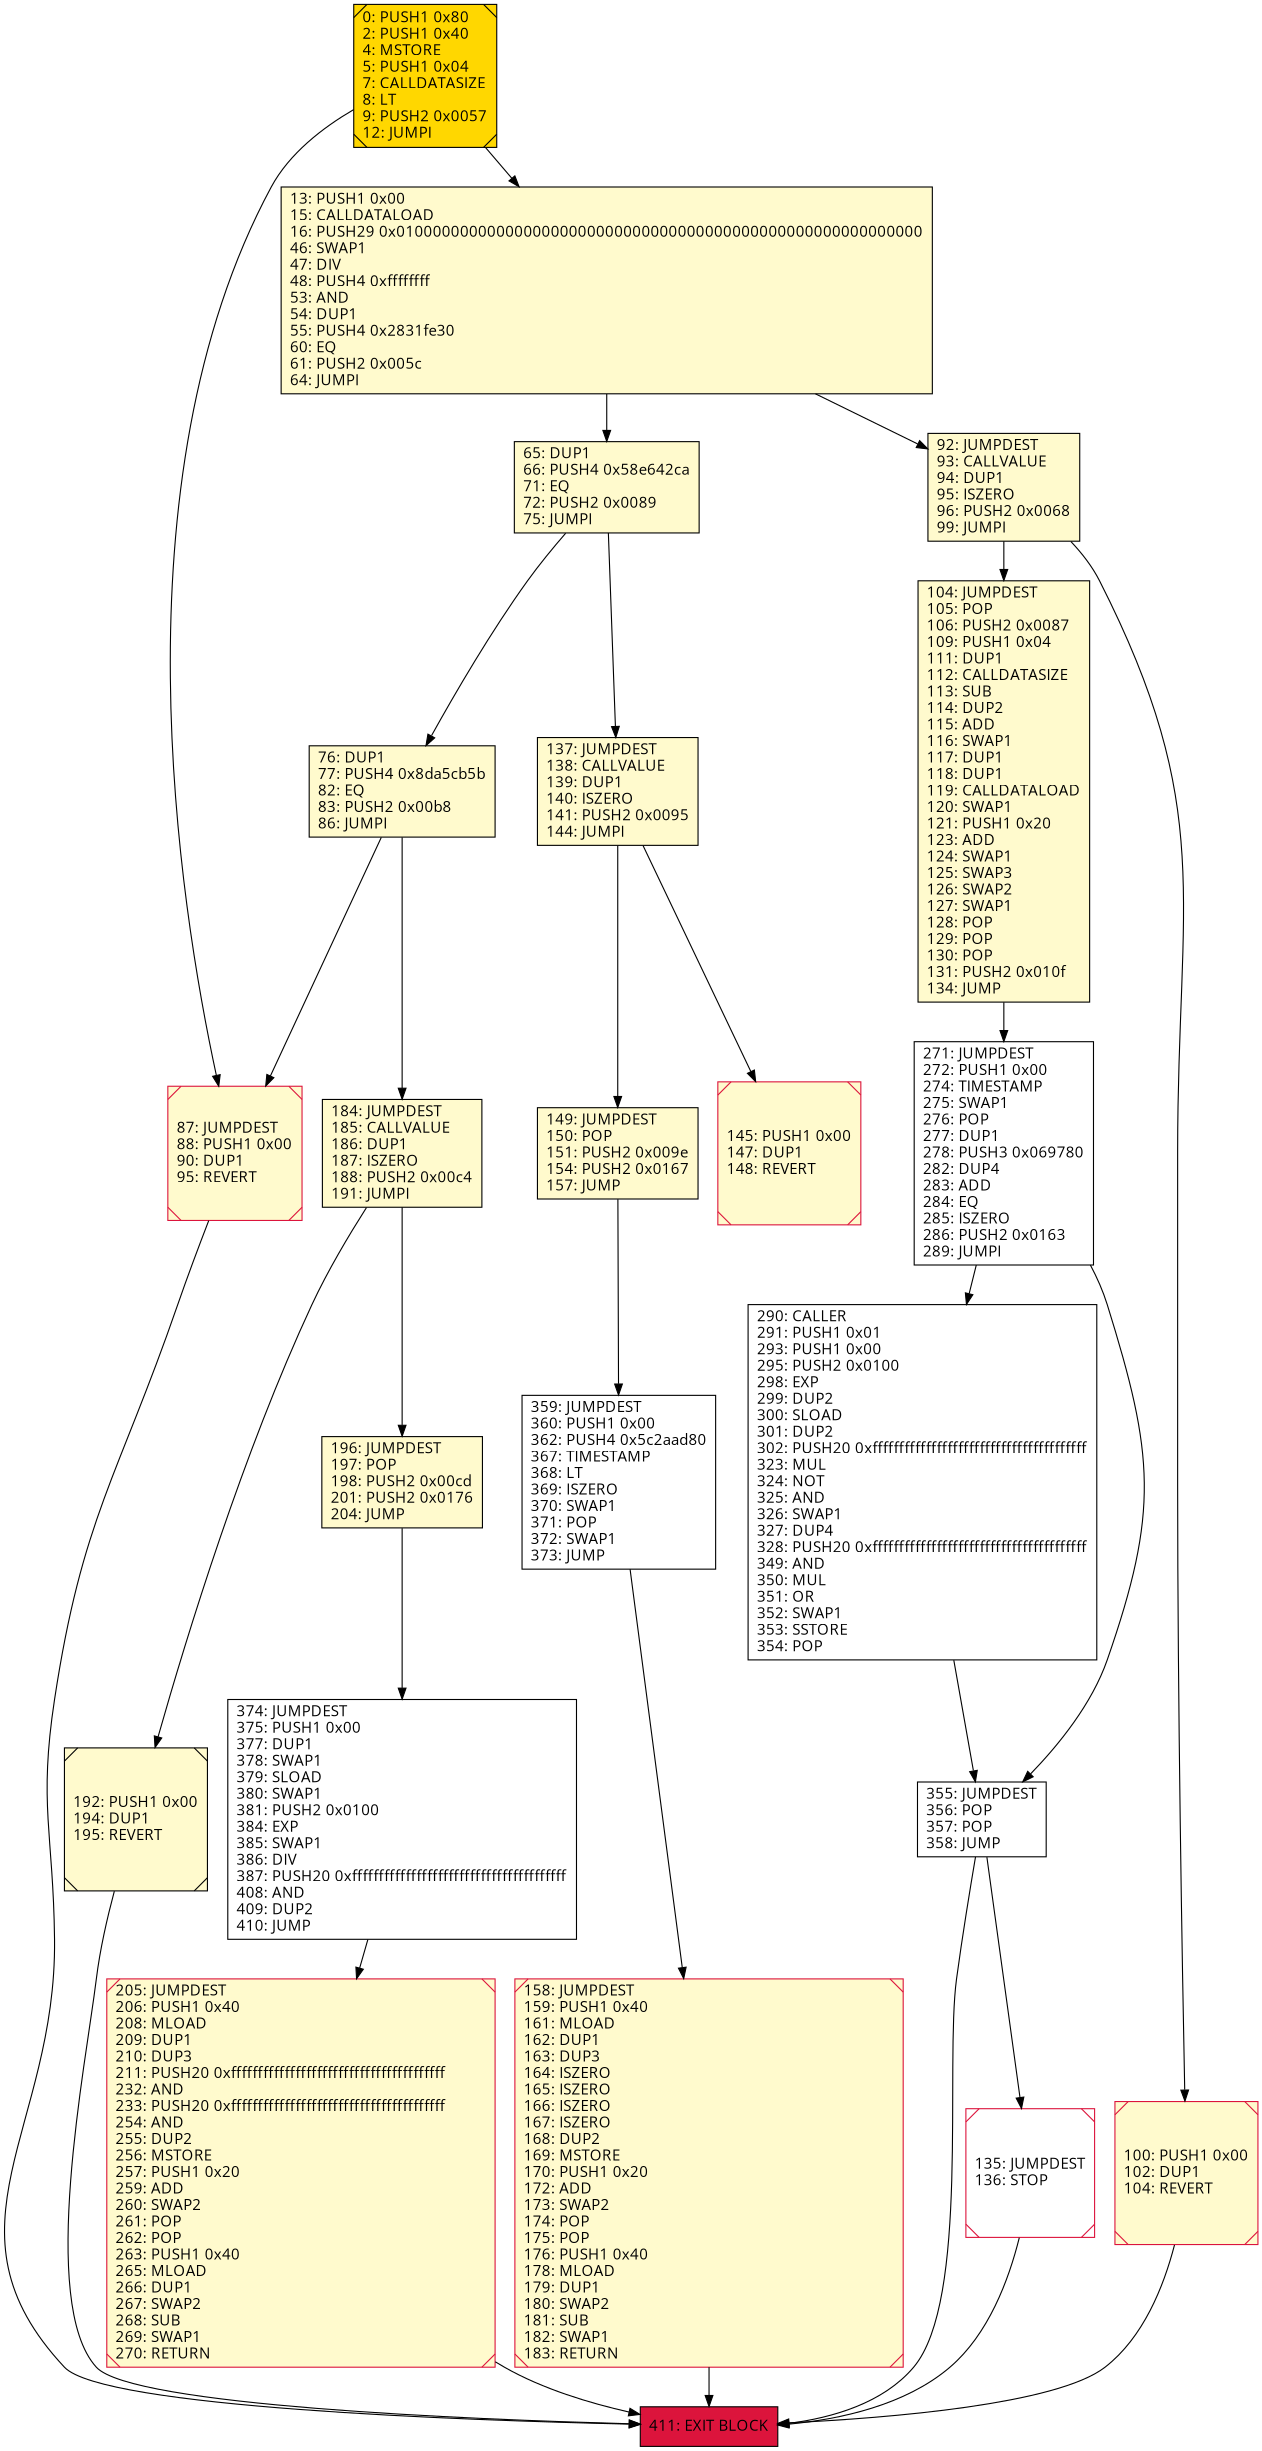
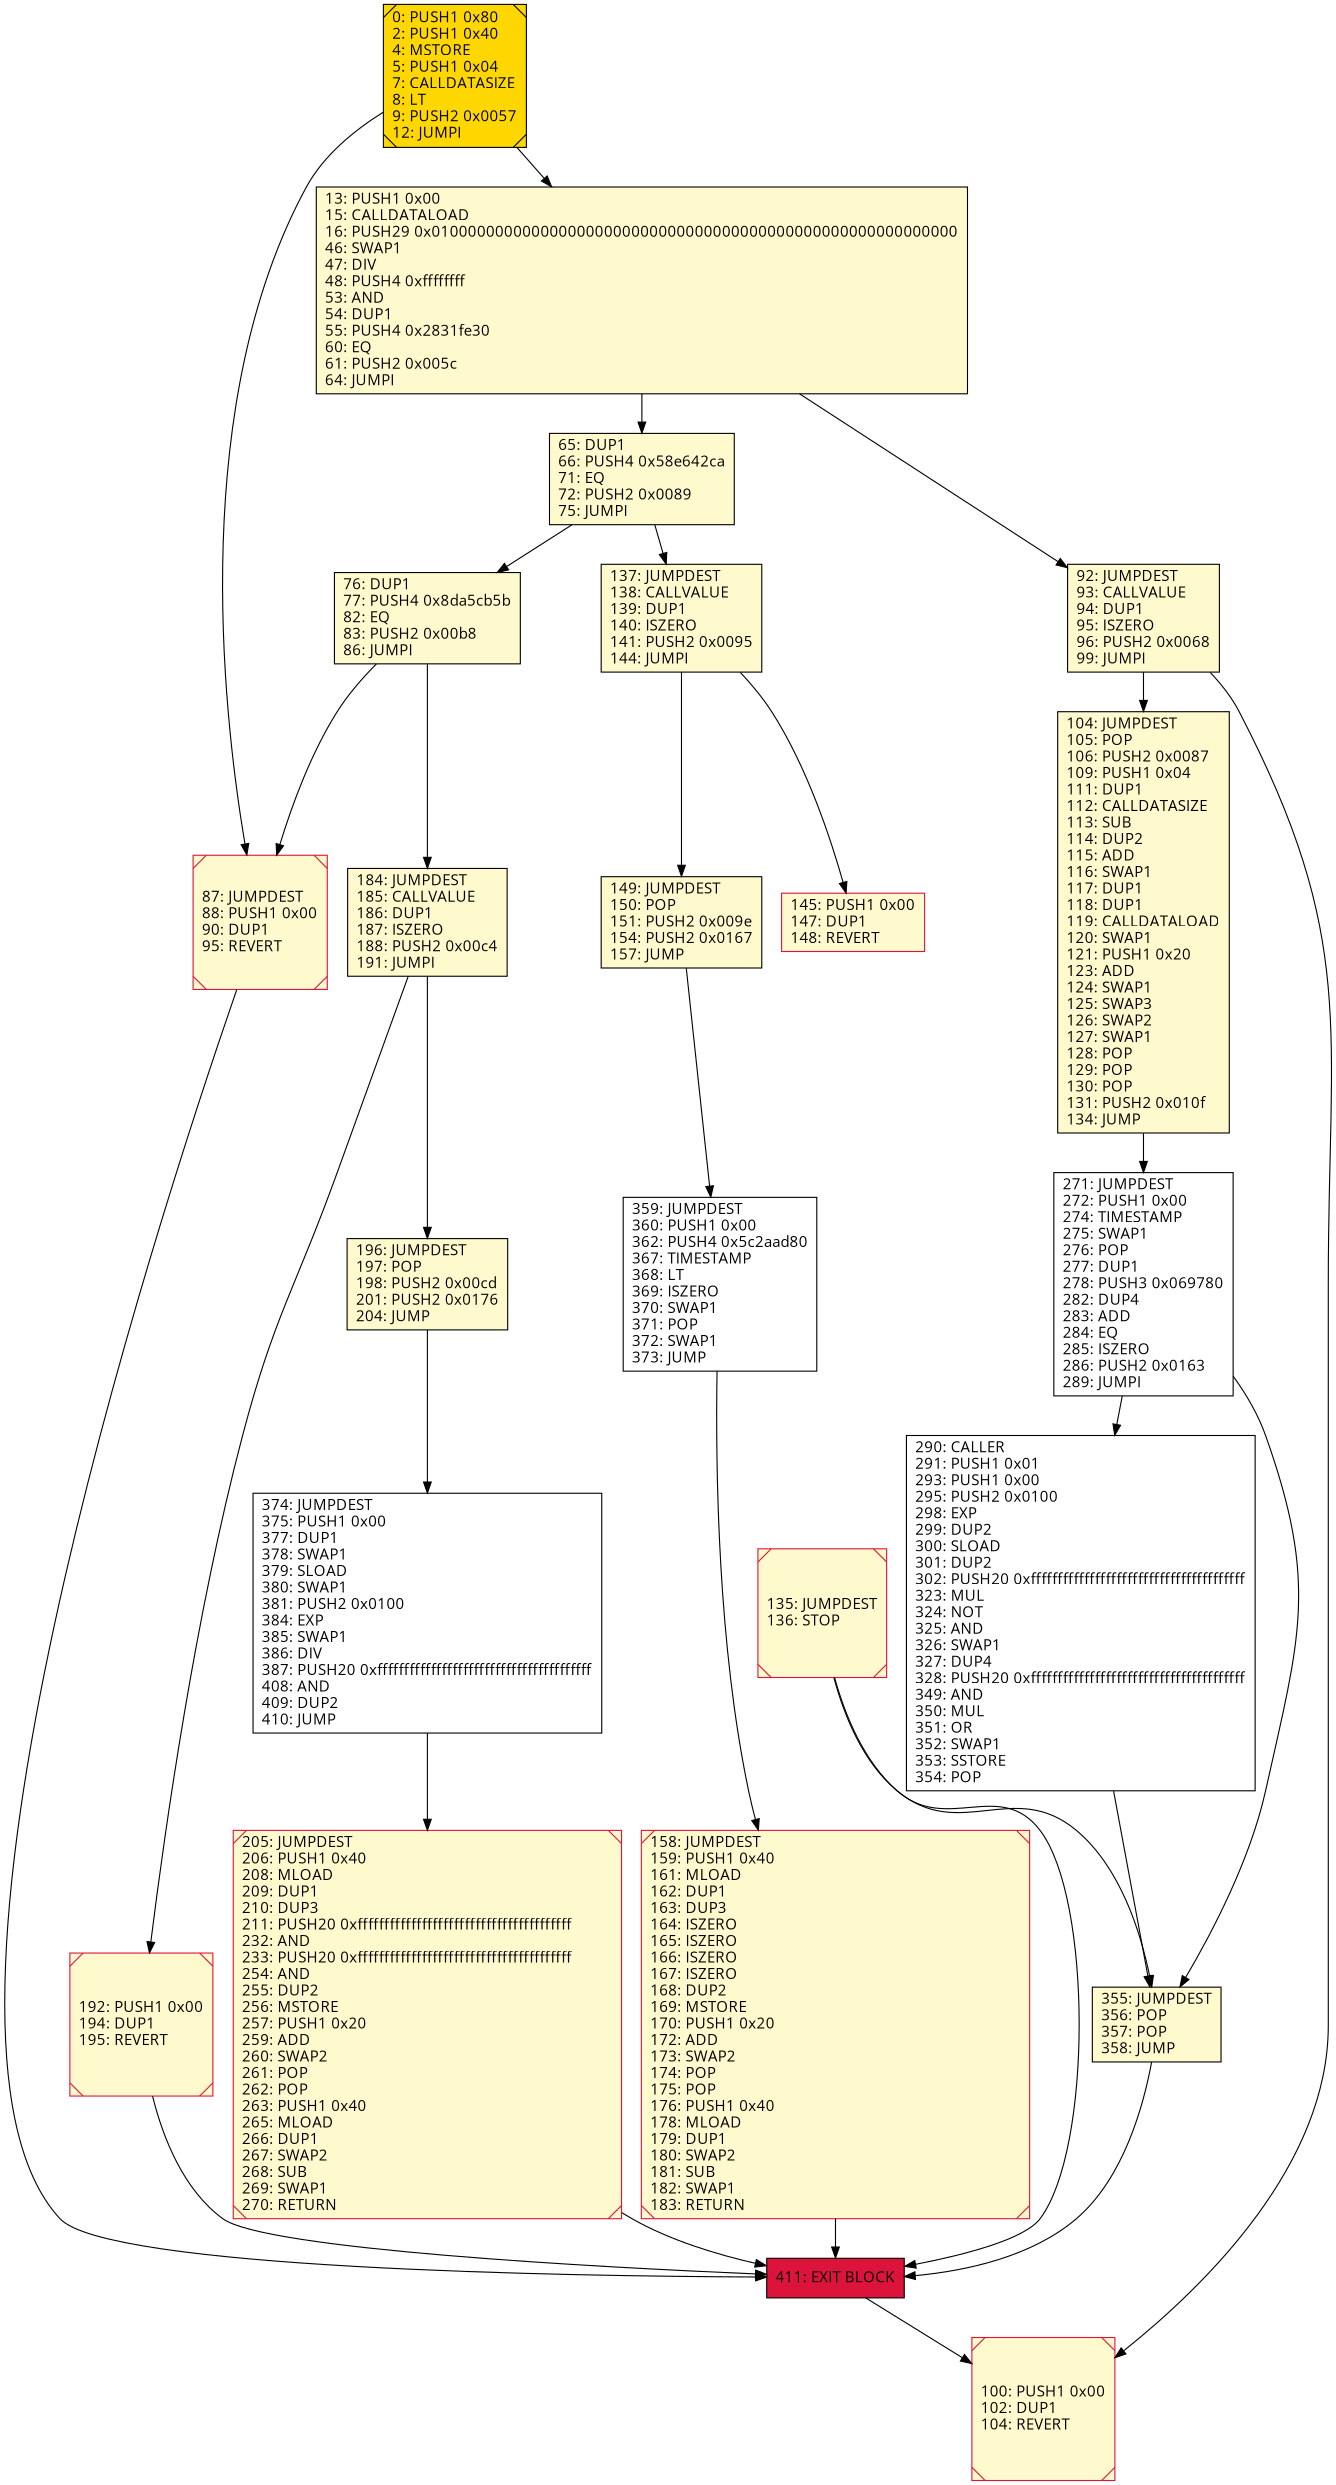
(789, 1153) -> (853, 922)
(136, 1819) -> (141, 2025)
(982, 1819) -> (1157, 2025)
(1003, 1977) -> (1028, 1809)
(1030, 2173) -> (822, 1613)
(1021, 2398) -> (914, 2328)
